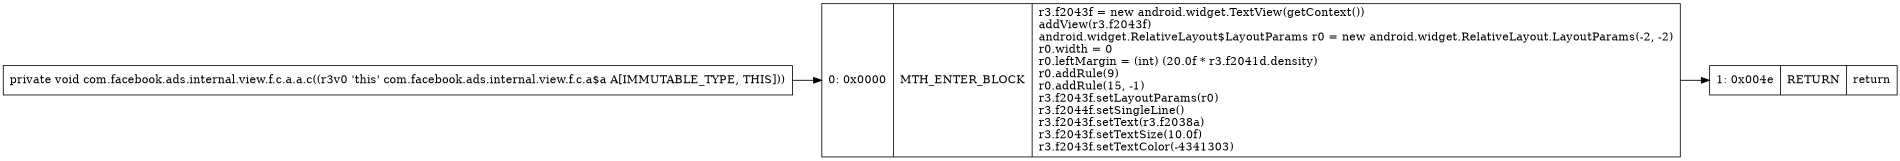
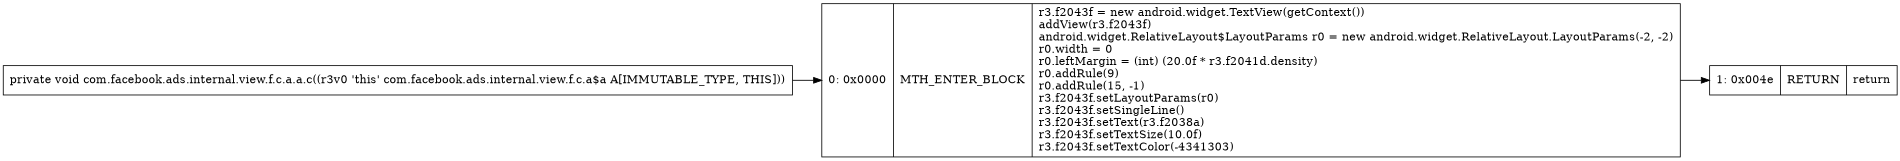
(1112, 110) -> (1112, 110)
